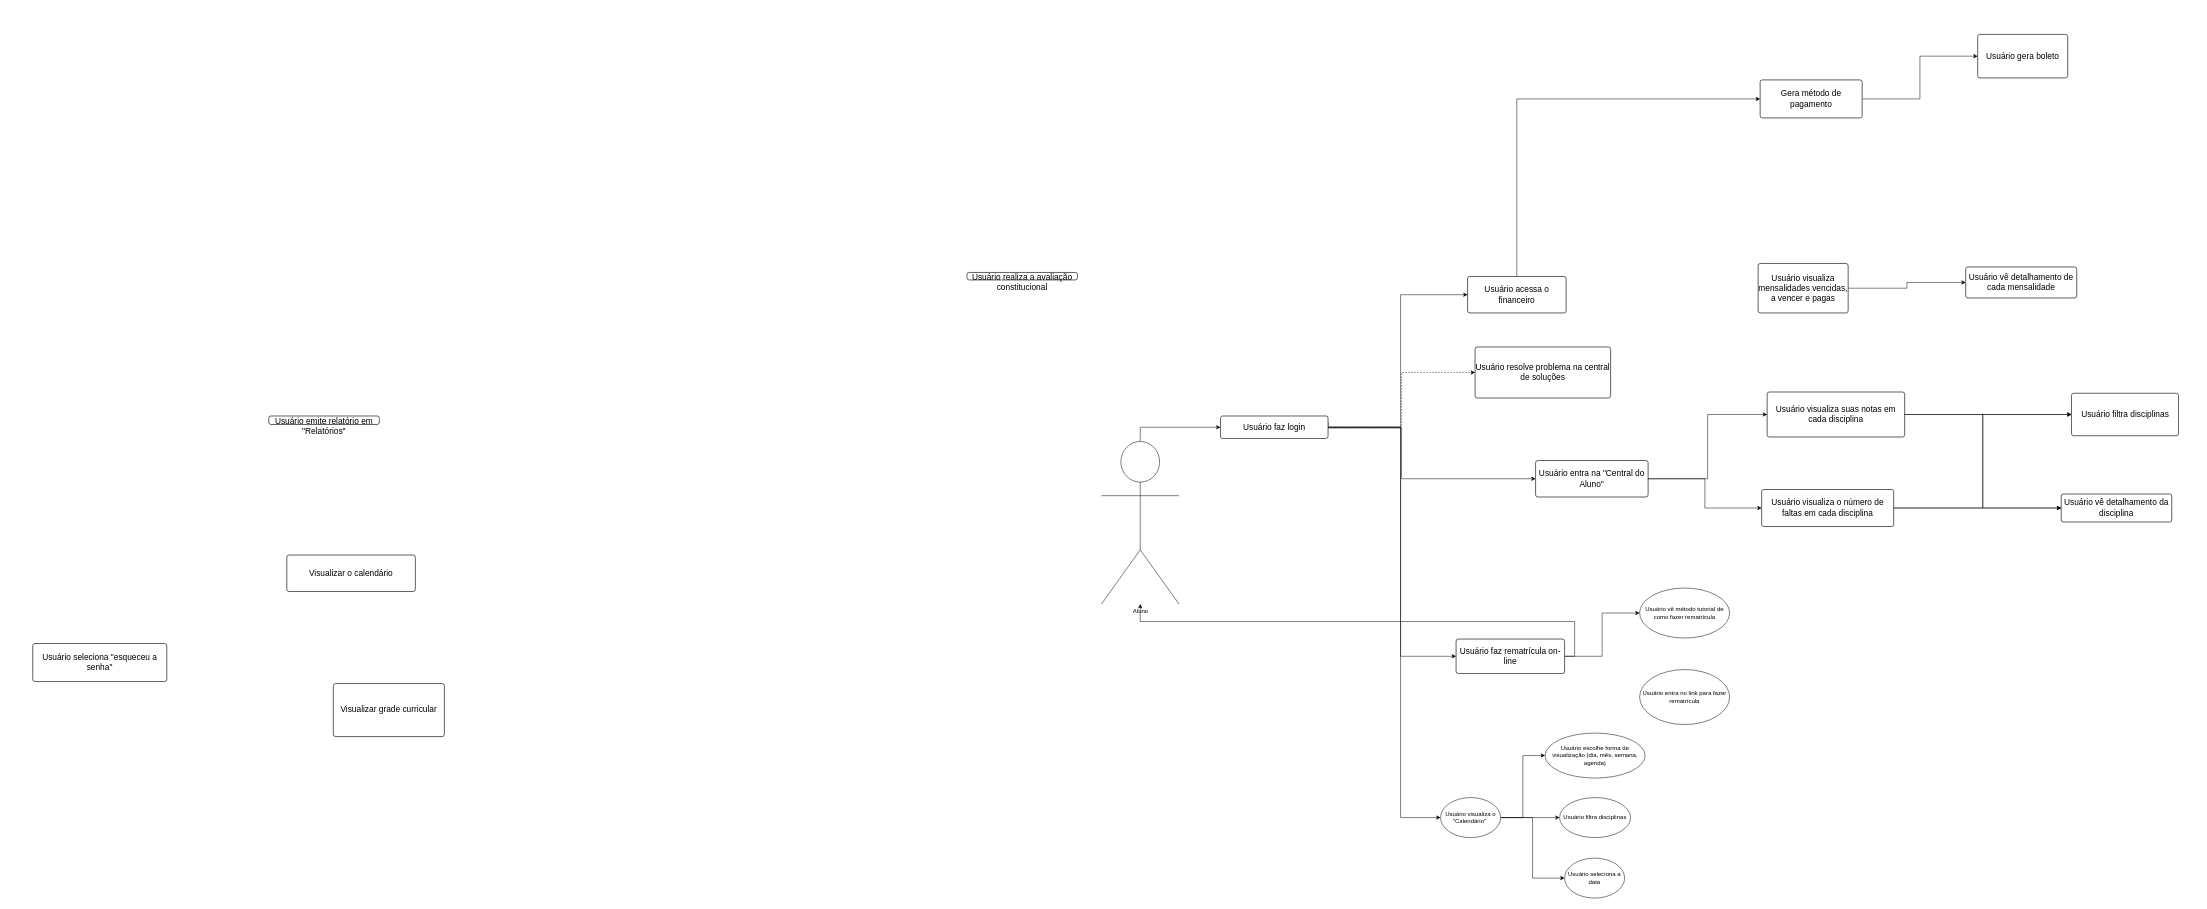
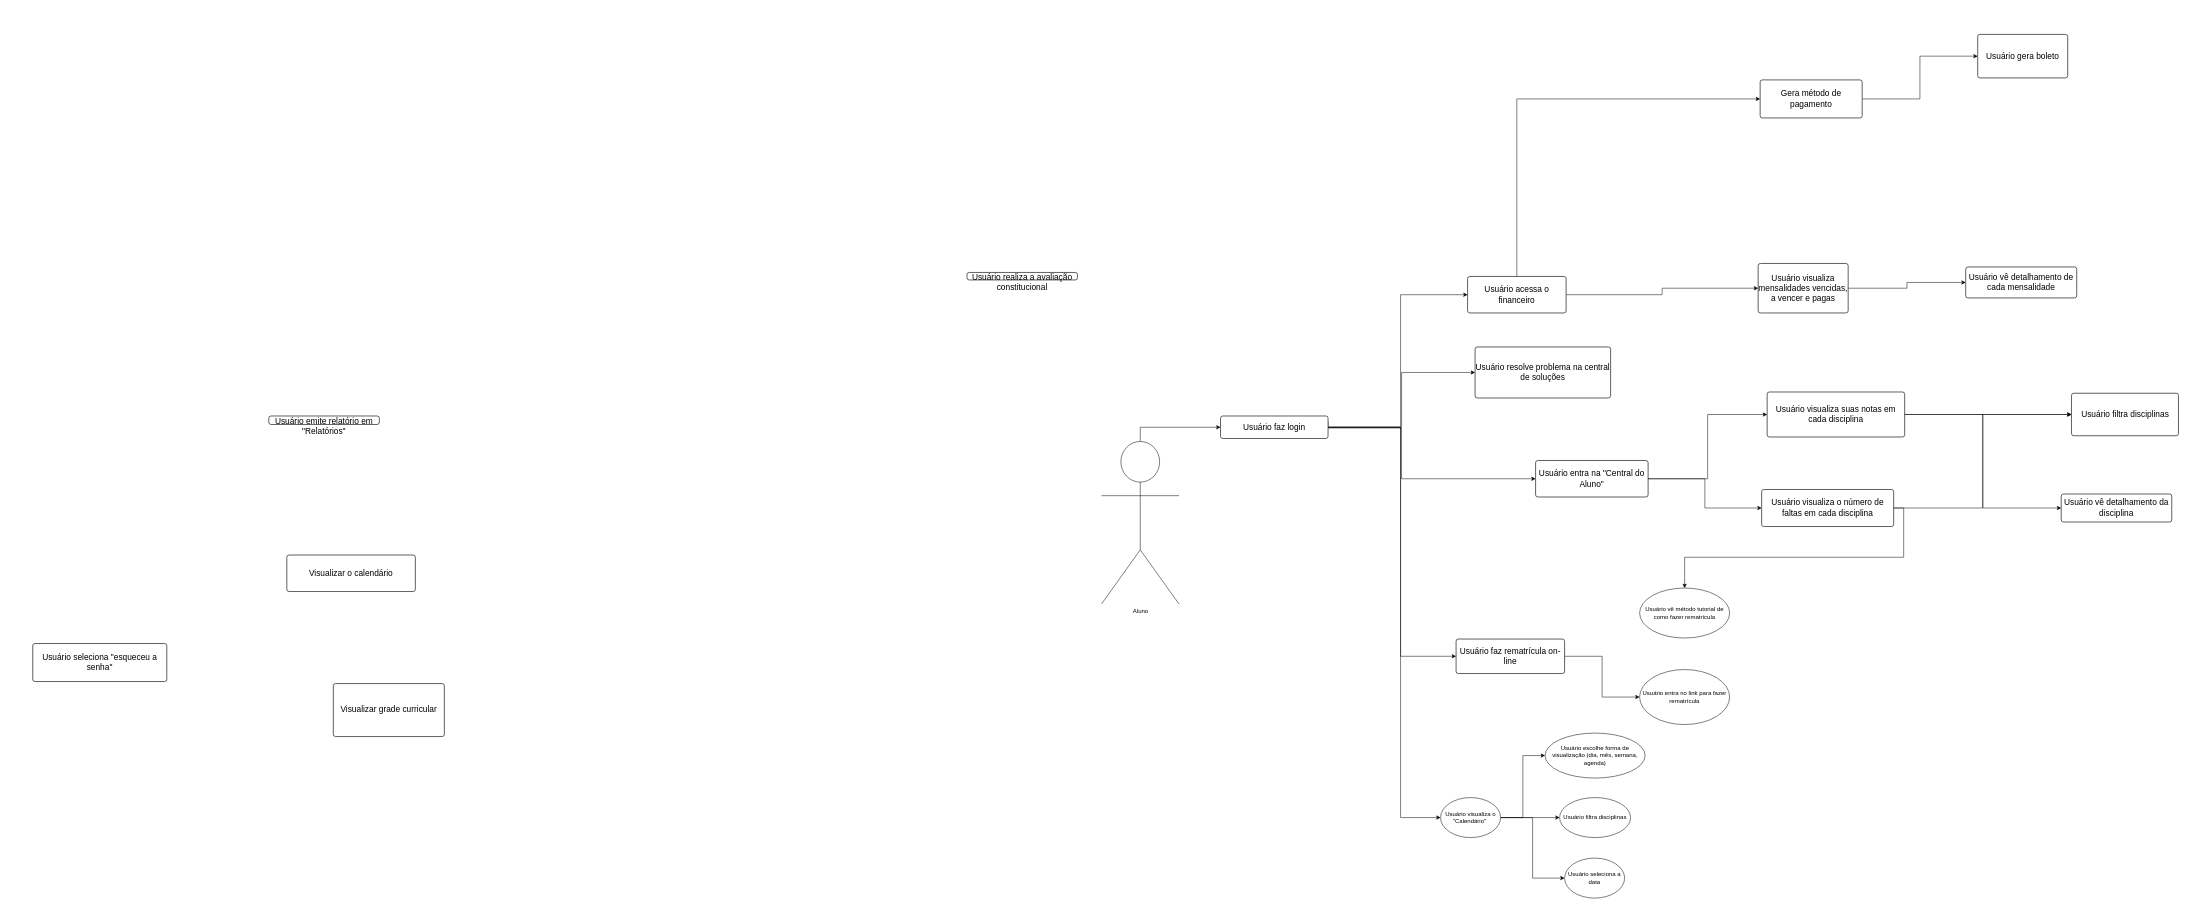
none -> (1753, 288)
(1436, 372) -> (1436, 372)
(2058, 508) -> (1684, 583)
(1140, 608) -> (1634, 697)
(1634, 613) -> none
